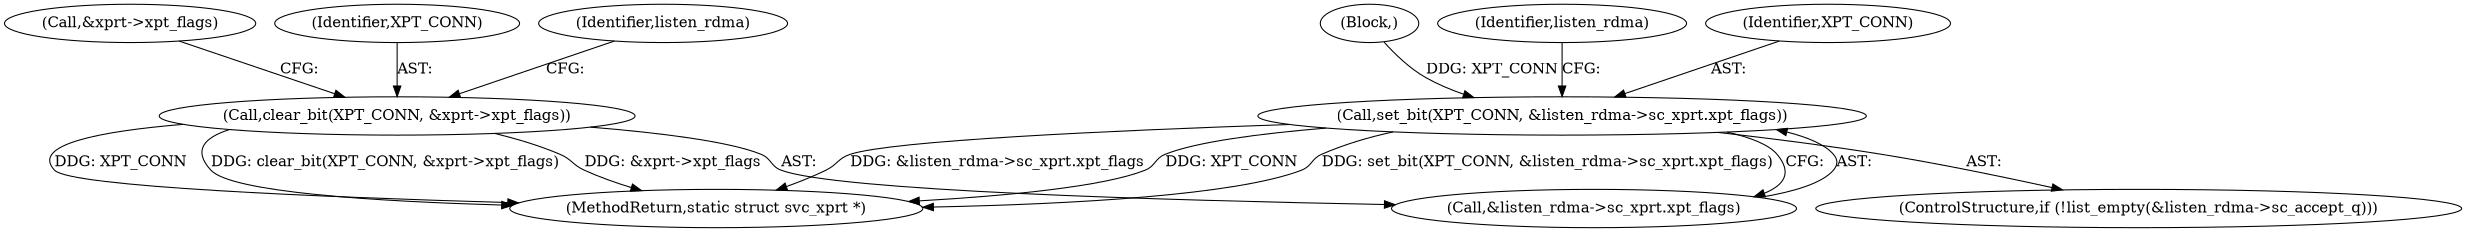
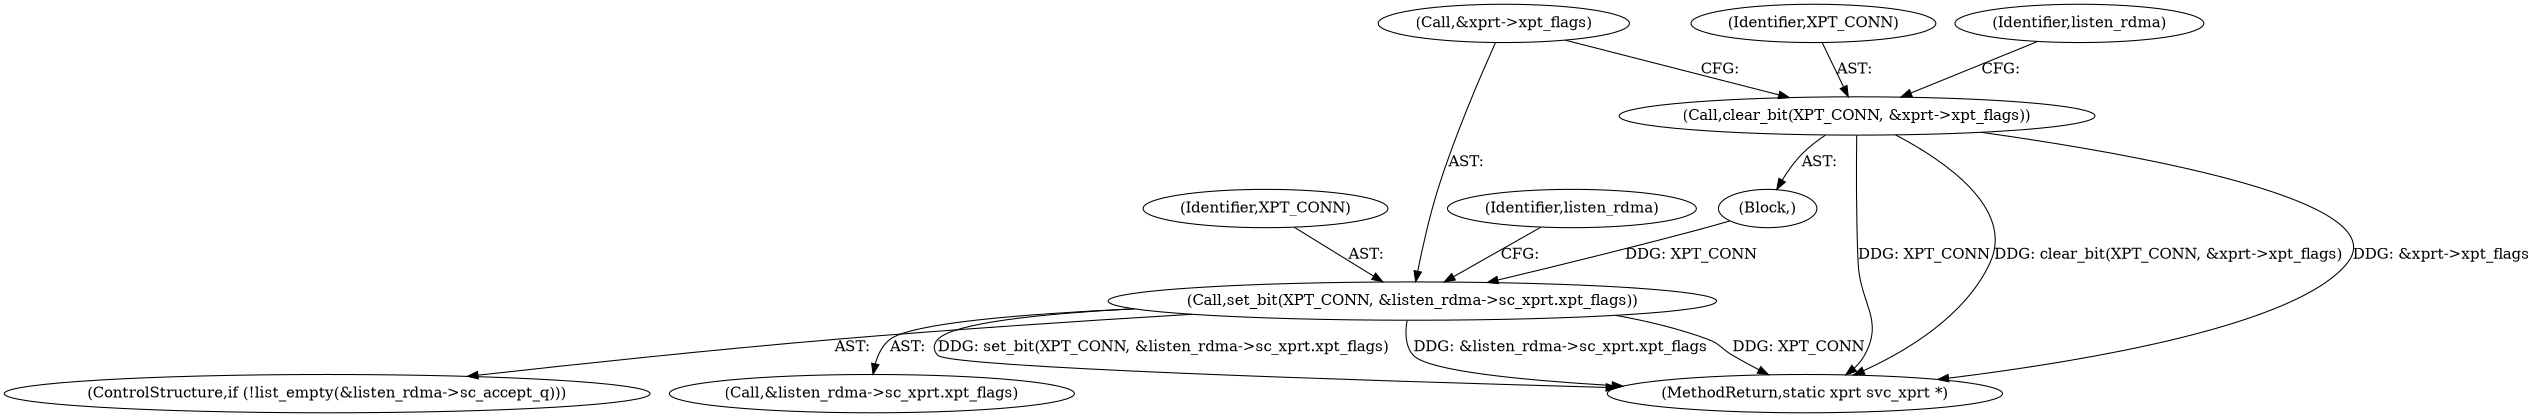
(1807, 162) -> (910, 347)
(1830, 174) -> (1450, 155)
(962, 190) -> (1801, 155)
(716, 209) -> (1805, 394)
